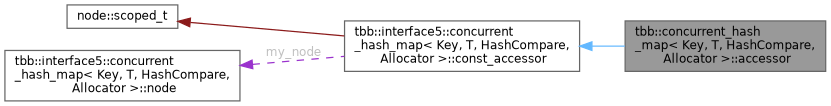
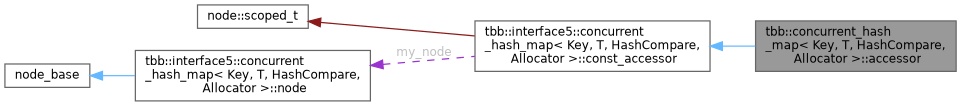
none -> (47, 76)
